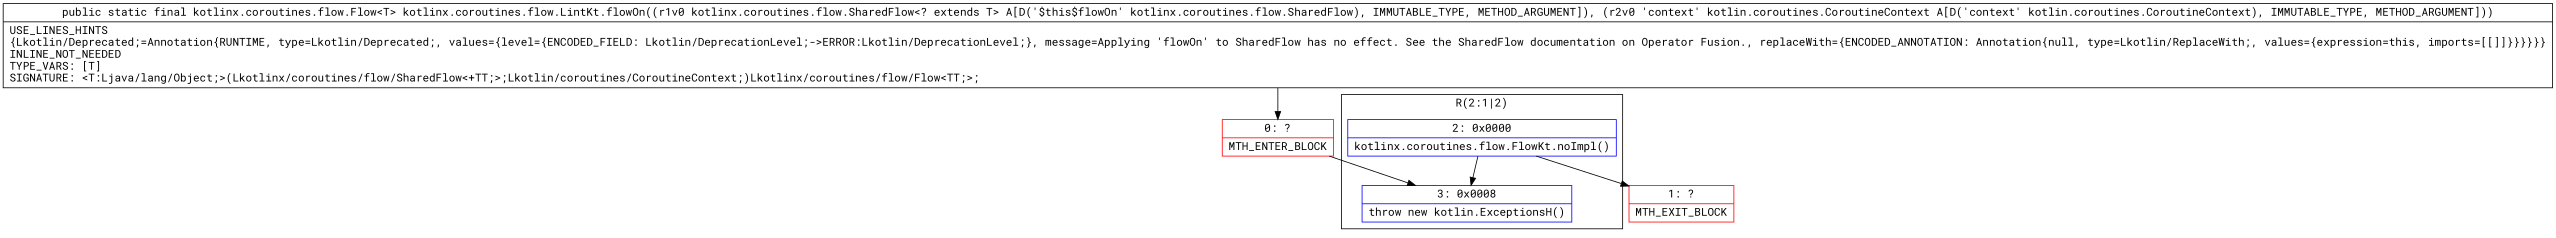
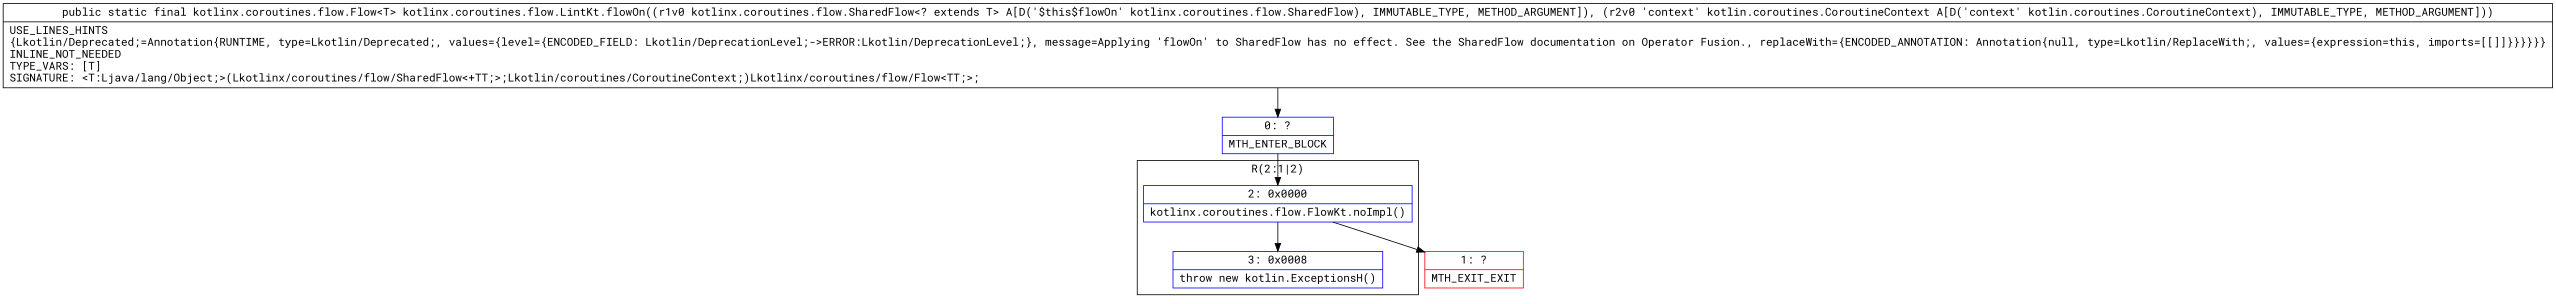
(1278, 138) -> (1278, 135)
(1369, 169) -> (1278, 165)
(1681, 213) -> (1474, 278)
